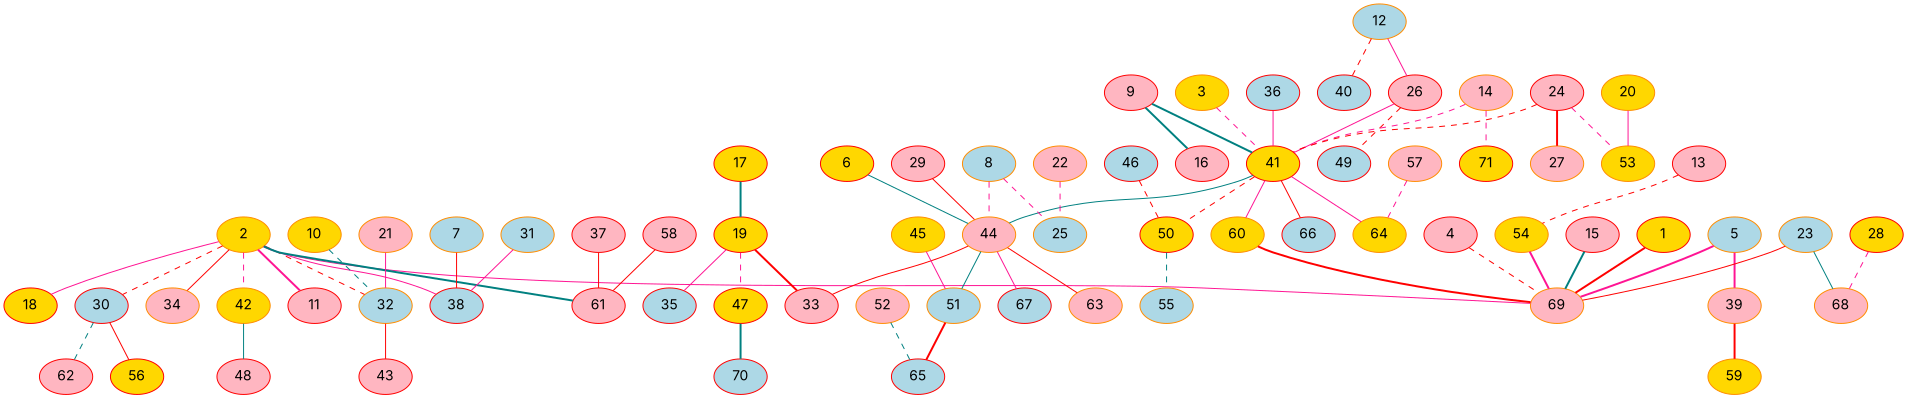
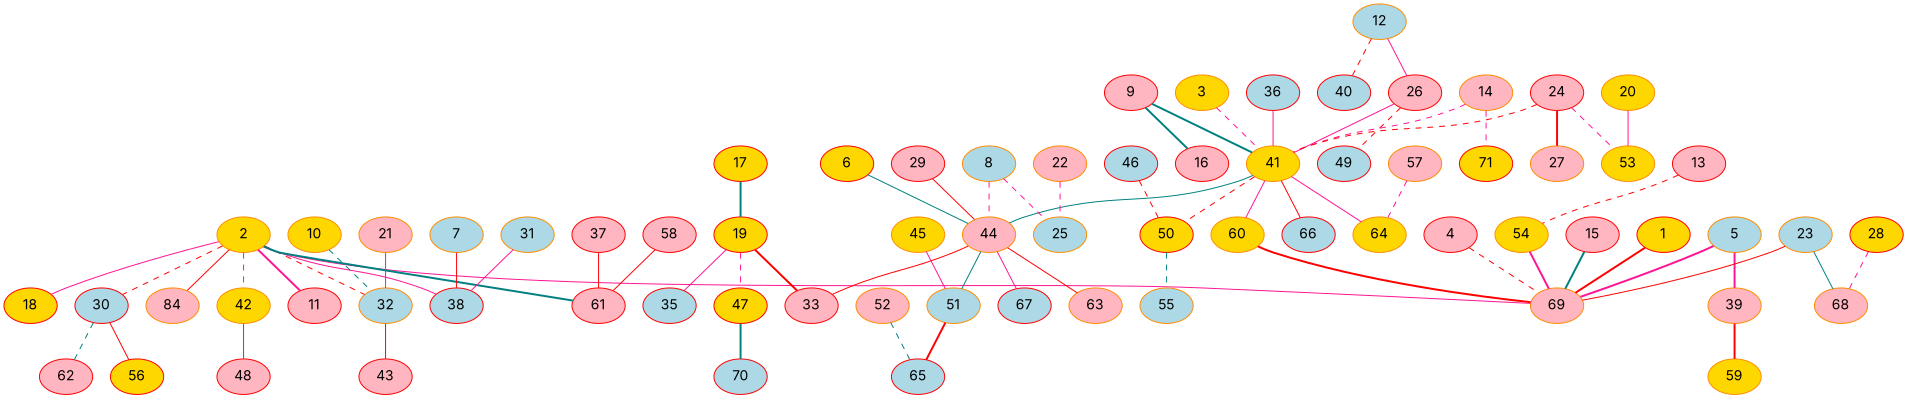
(1273, 164) -> (1273, 164)
(173, 306) -> (173, 306)
